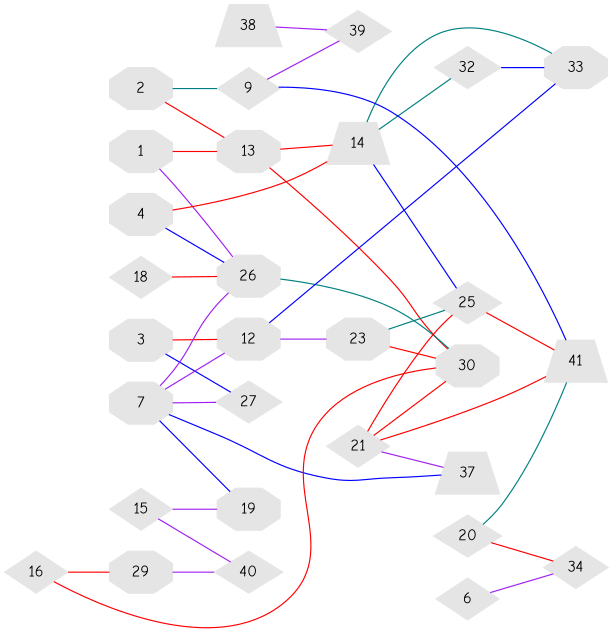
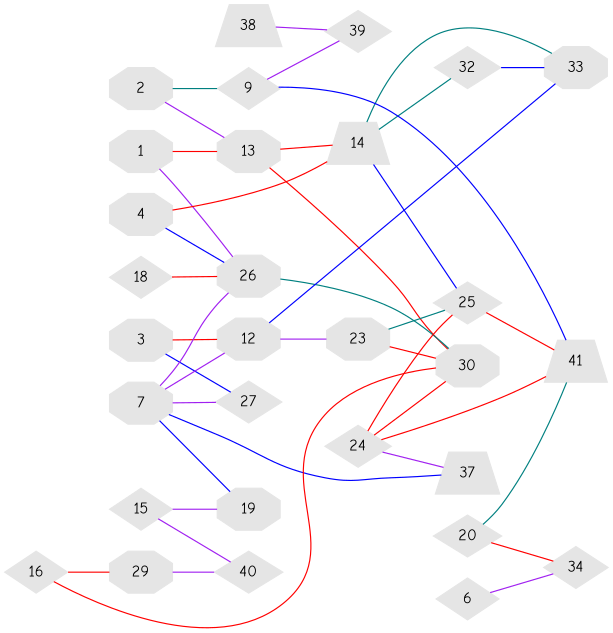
(195, 120) -> (195, 120)
(358, 446) -> (358, 446)
